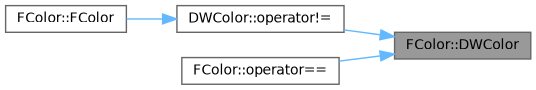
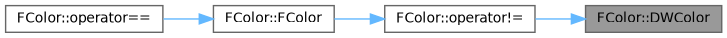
(260, 19) -> (460, 19)
(360, 59) -> (181, 19)
